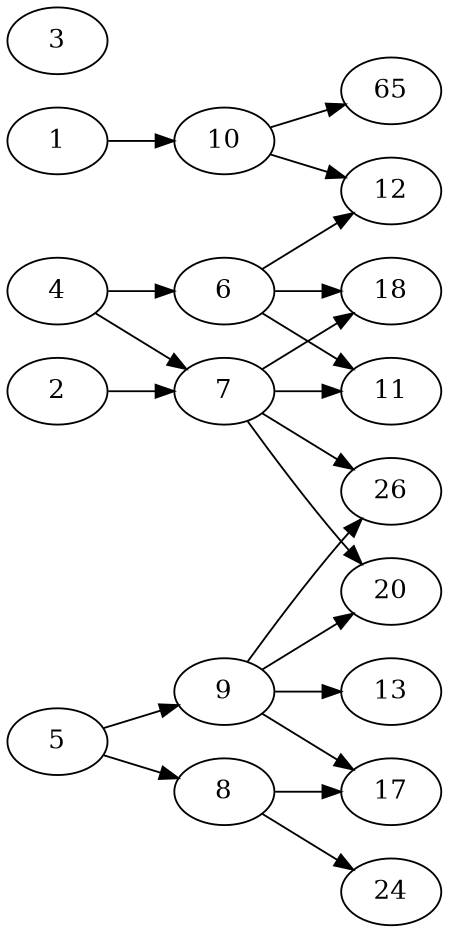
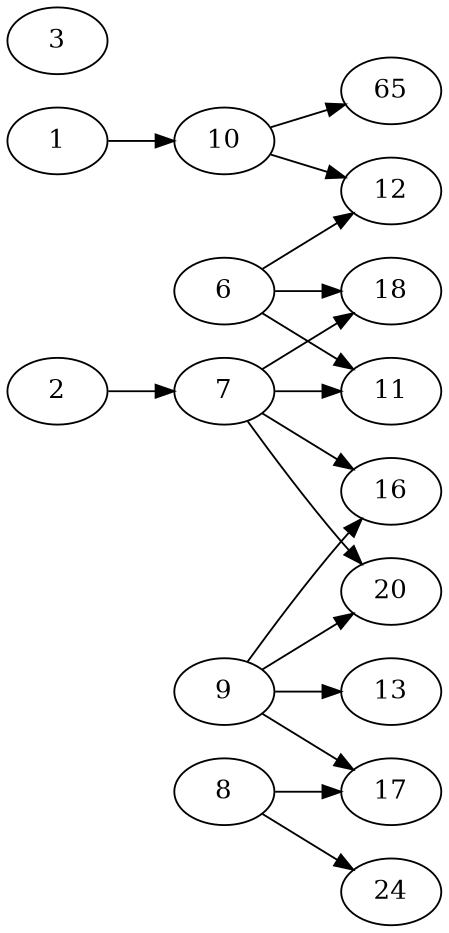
(57, 291) -> none
(391, 491) -> (391, 491)
(57, 742) -> none
